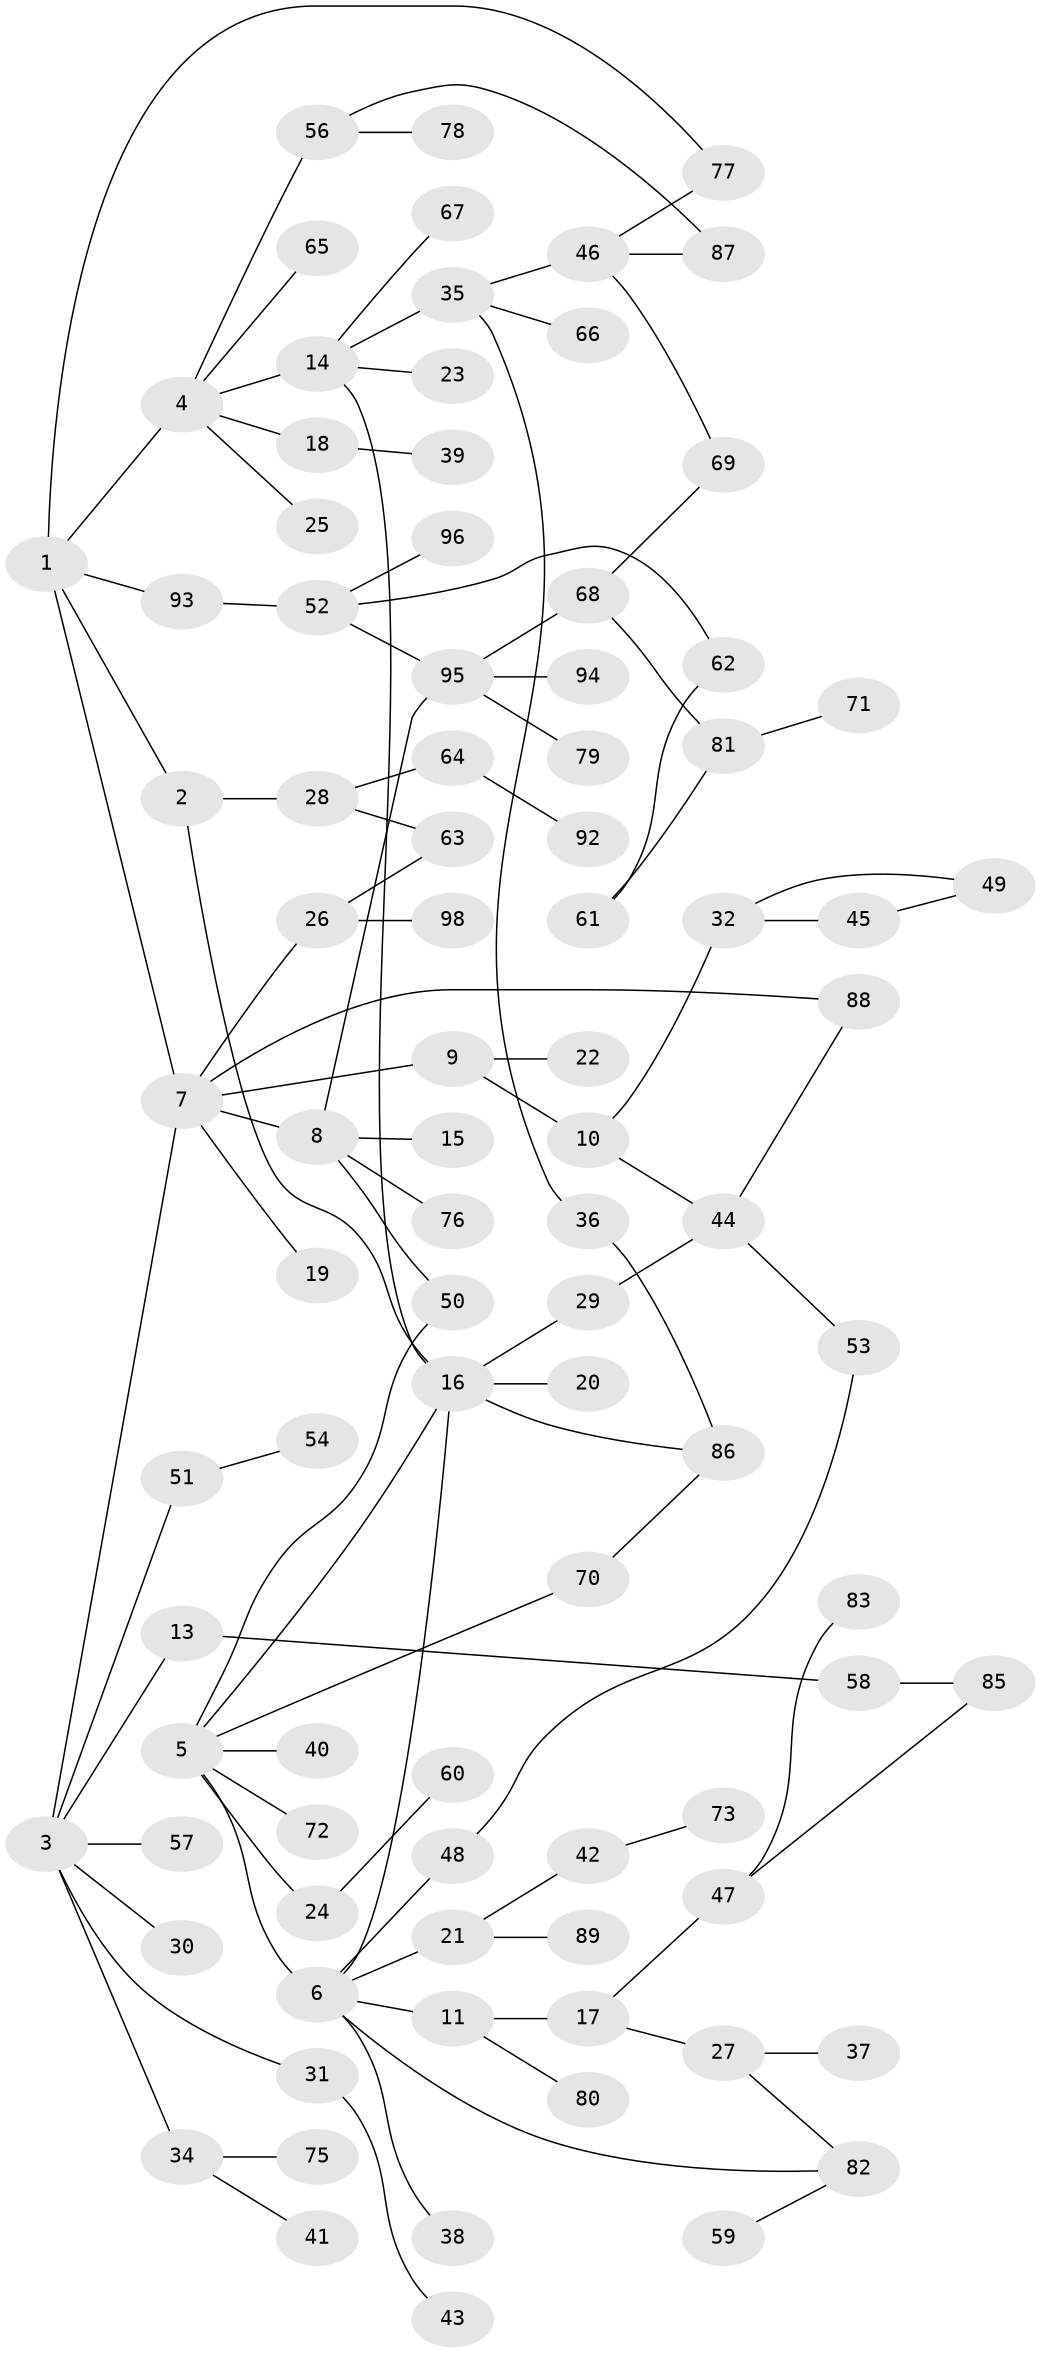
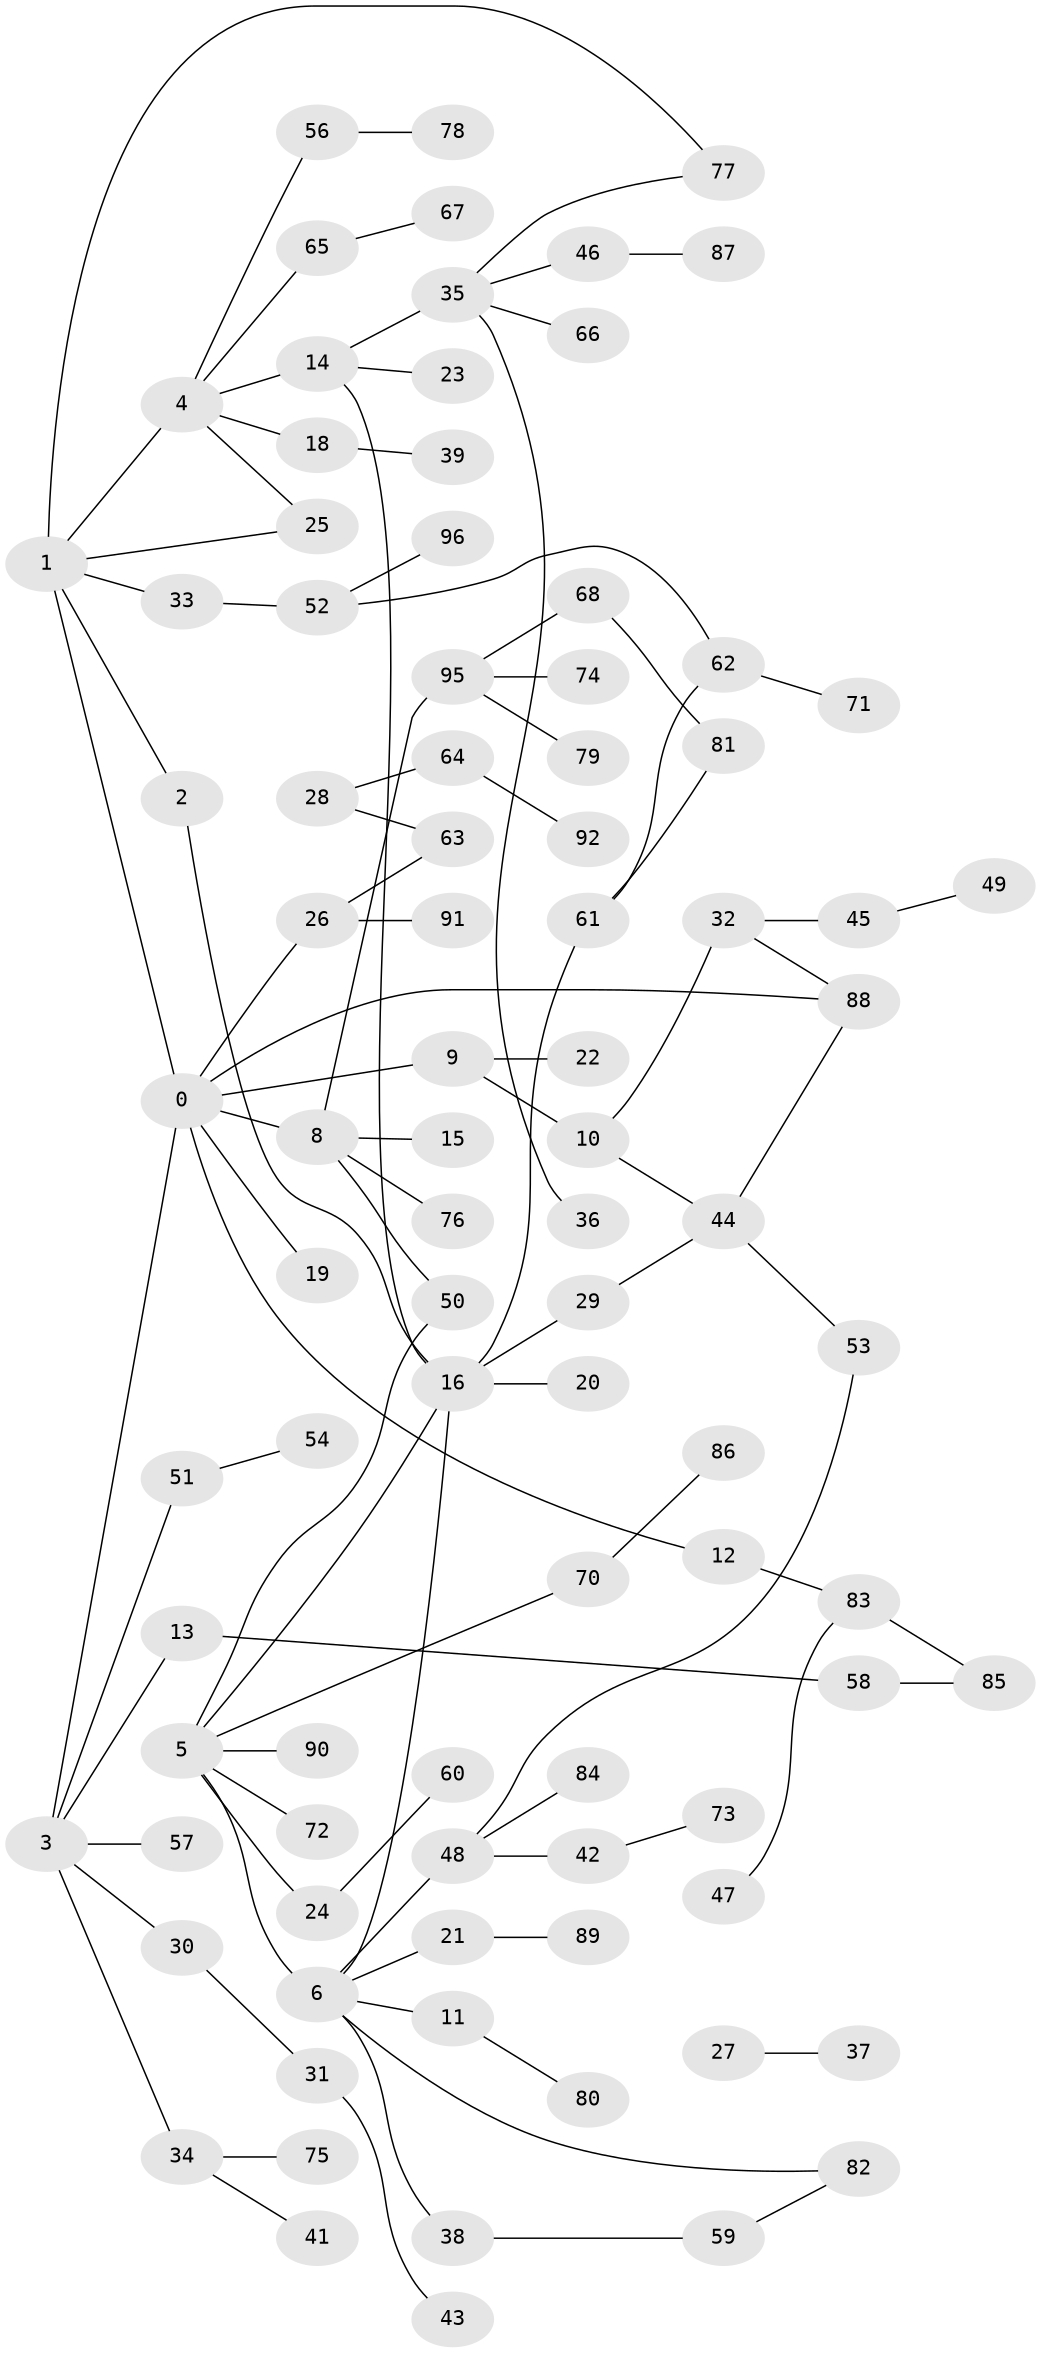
(540, 112) -> none
(656, 214) -> (570, 204)
(383, 288) -> (385, 231)
(724, 465) -> none
none -> (182, 545)
(182, 602) -> (182, 602)
(380, 640) -> none
(588, 677) -> (588, 677)
(791, 726) -> (791, 685)
(250, 799) -> none
(853, 875) -> (791, 961)
(453, 921) -> (453, 921)
(182, 1101) -> (182, 1101)
(670, 1331) -> none
(582, 1433) -> (530, 1168)
none -> (724, 1557)
(317, 1751) -> (317, 1751)
none -> (588, 1775)
(859, 1790) -> (927, 1643)
(520, 1897) -> (521, 1856)
(147, 1993) -> (250, 2012)
(588, 2019) -> none
(791, 2111) -> none
none -> (588, 2238)
